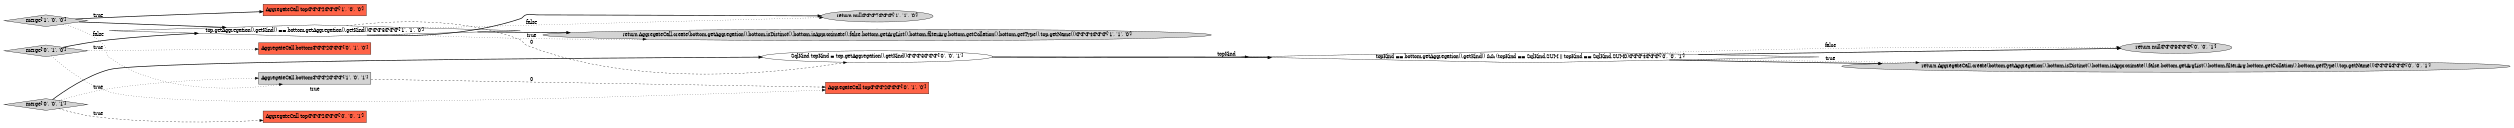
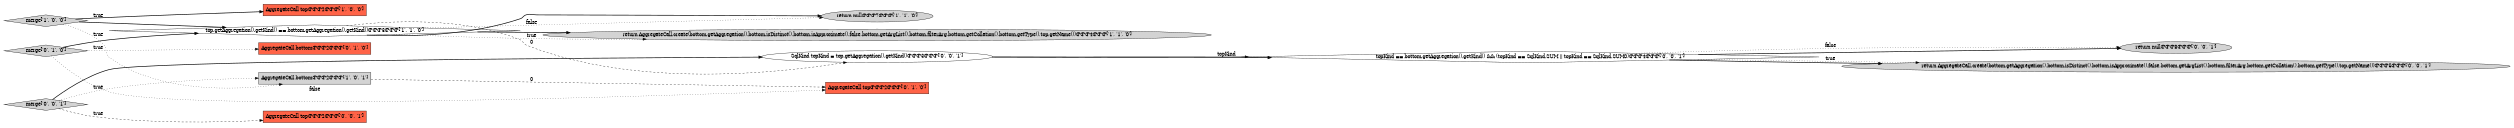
(98, 35) -> (98, 35)
(315, 89) -> (315, 89)
